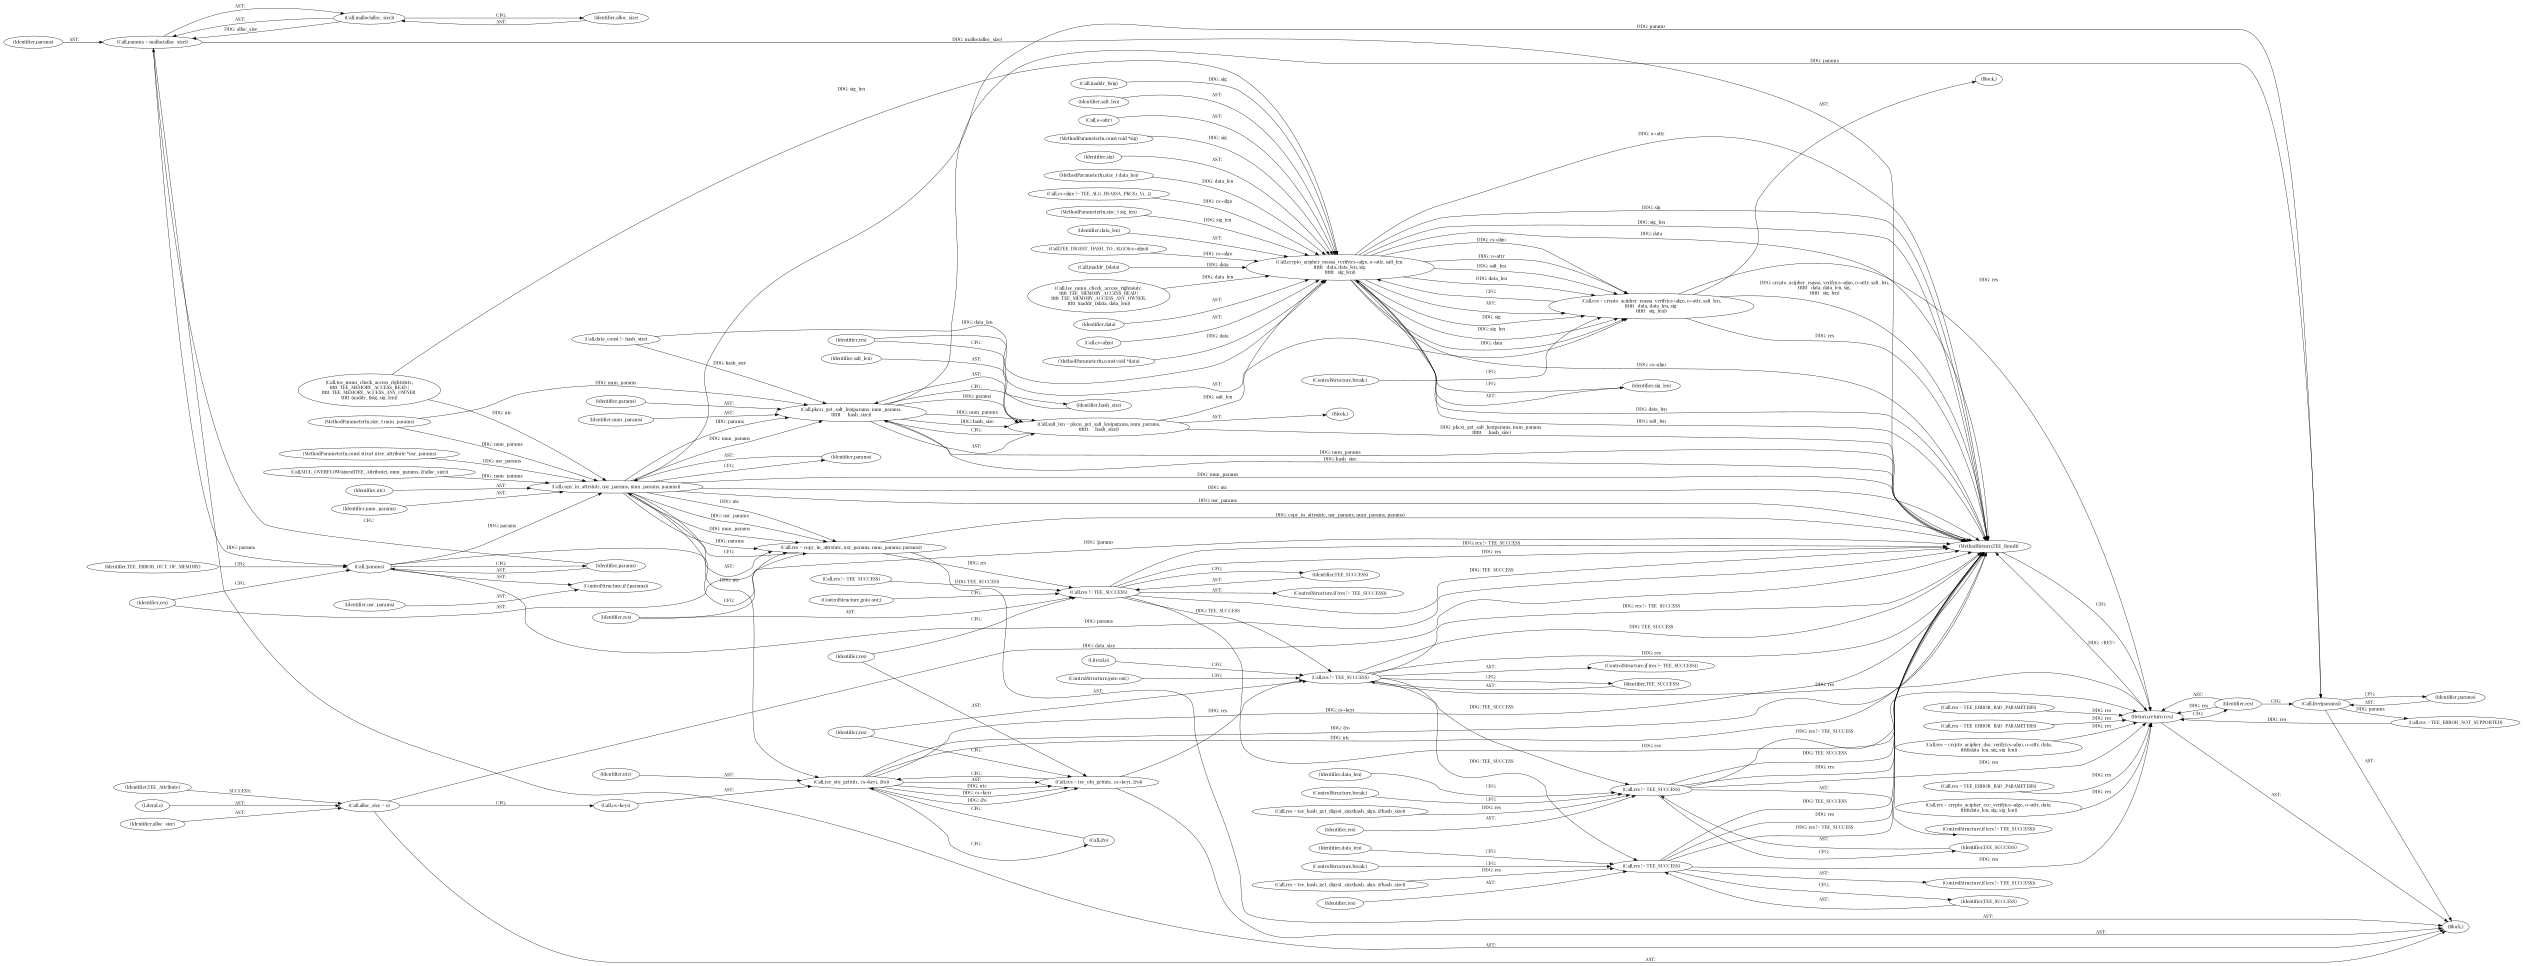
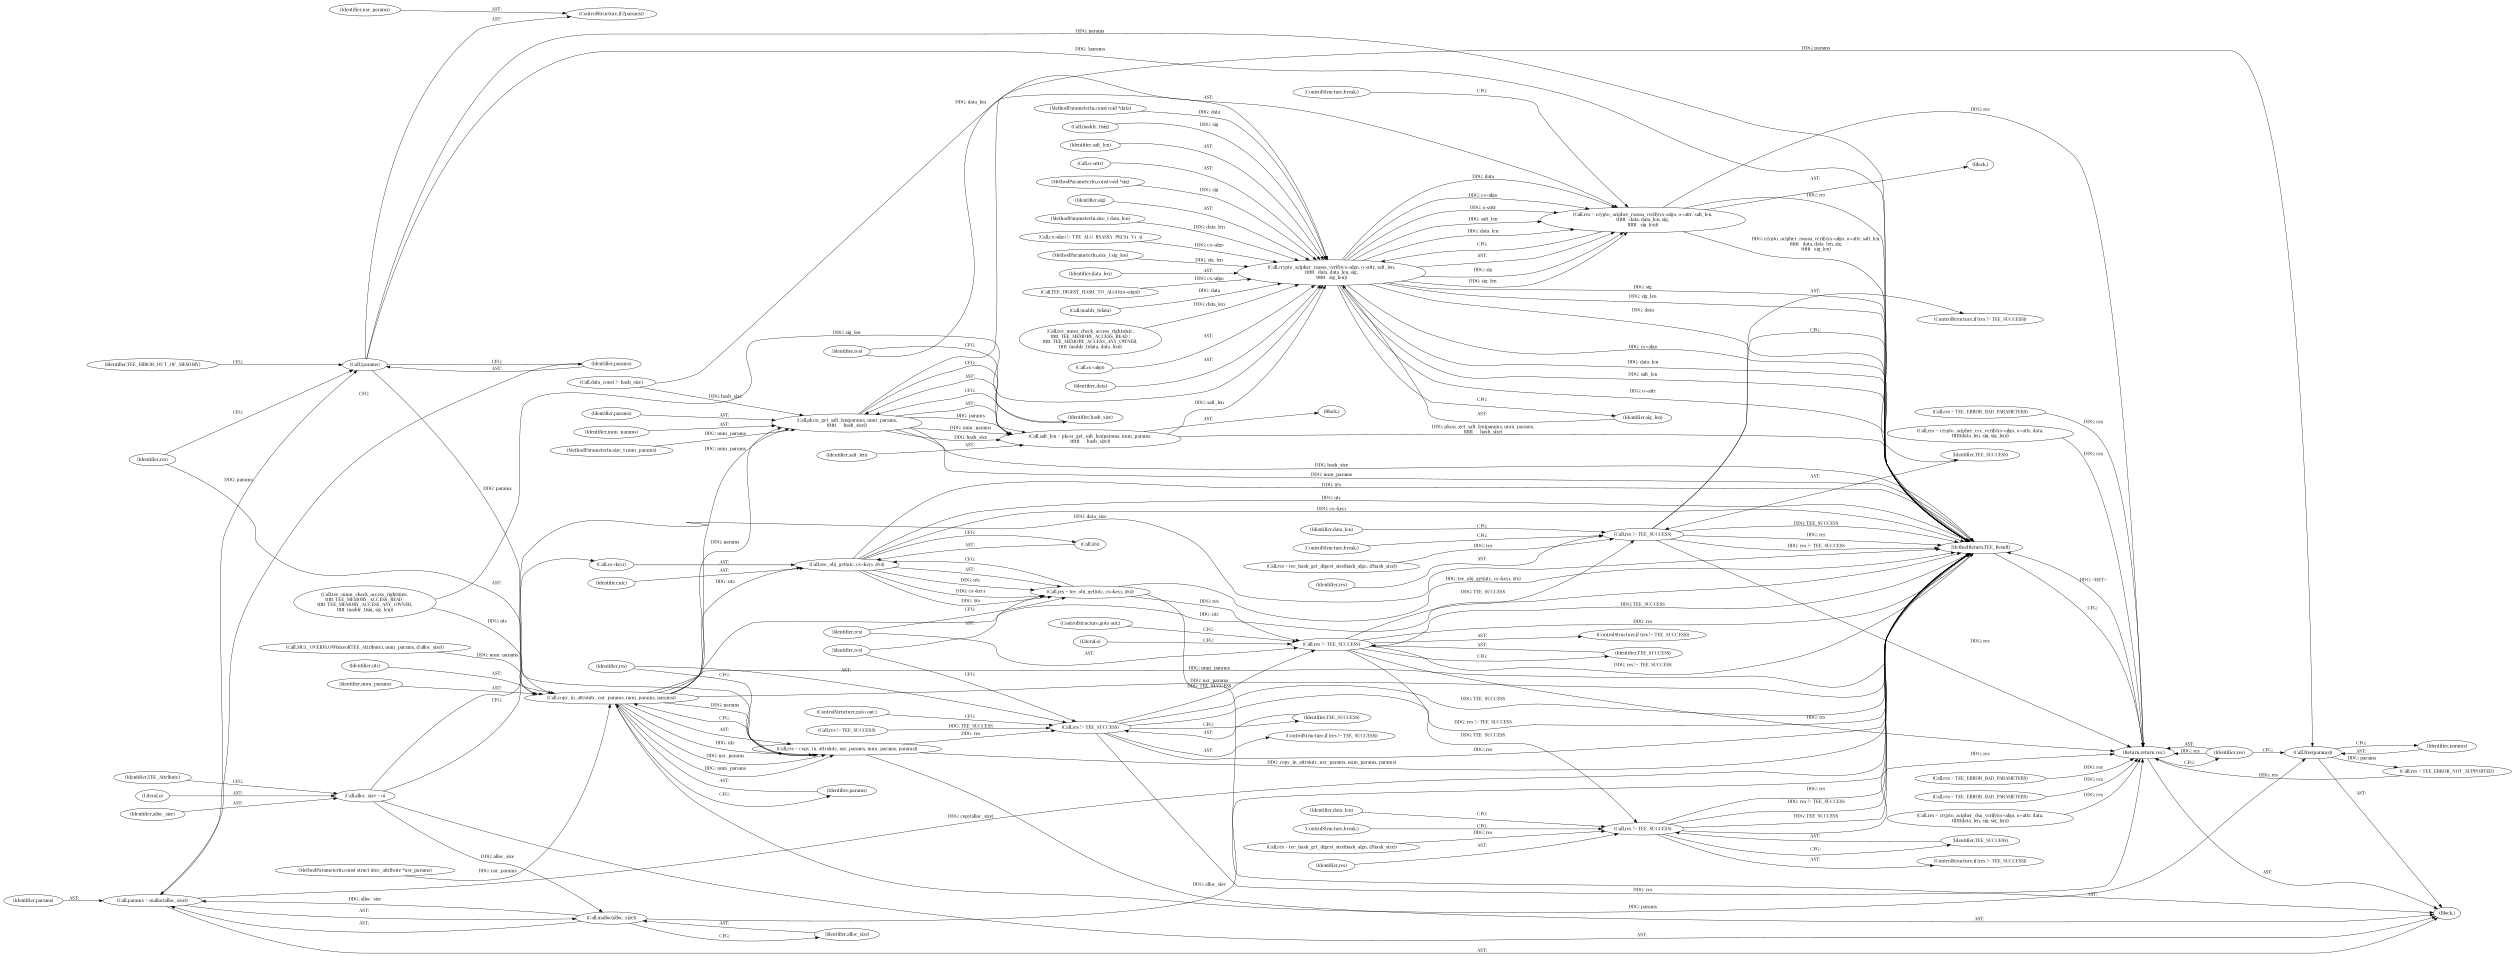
(977, 40) -> (971, 816)
(497, 450) -> none
none -> (1524, 582)
(241, 791) -> (239, 782)
none -> (1349, 794)
(977, 809) -> (971, 545)
none -> (485, 861)
